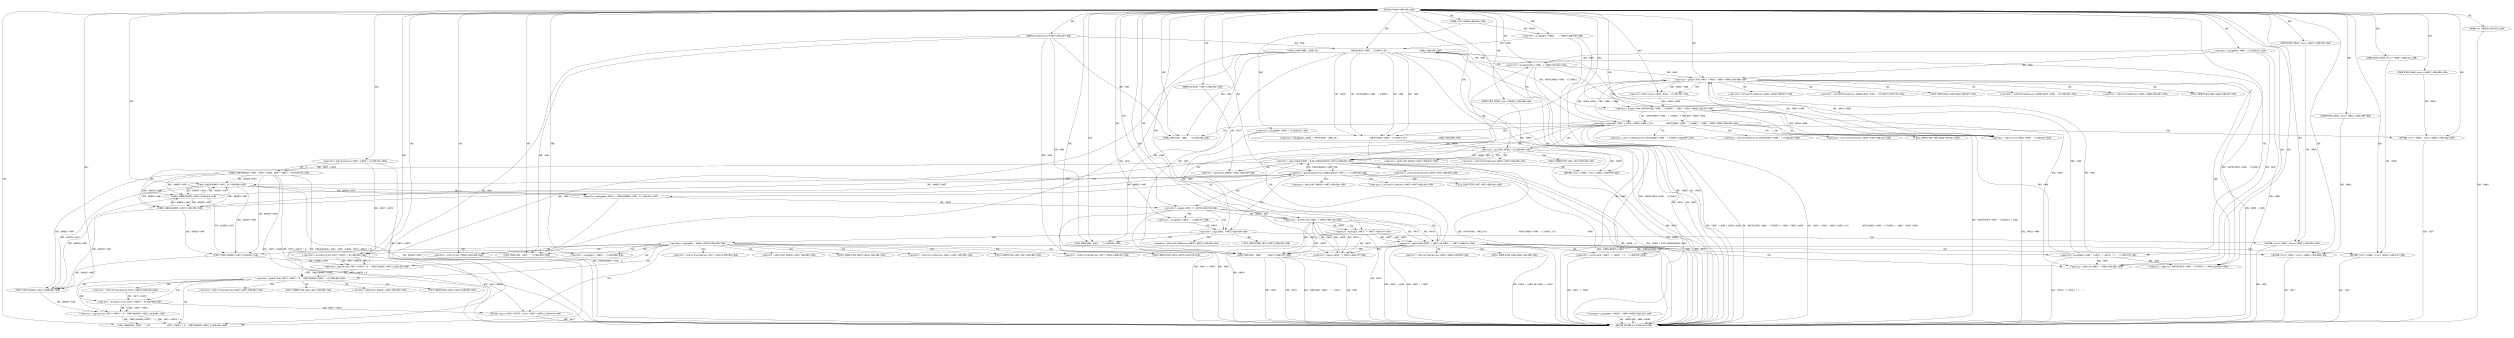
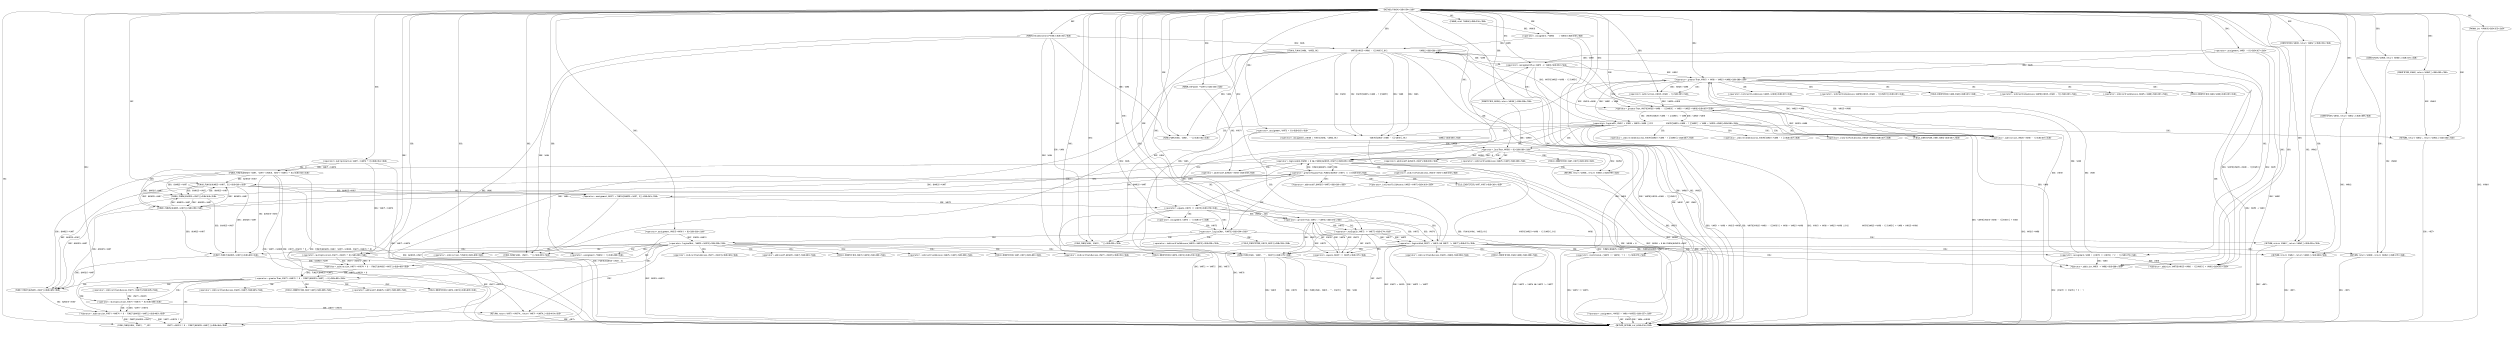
(1318, 34) -> (1273, 38)
none -> (675, 232)
